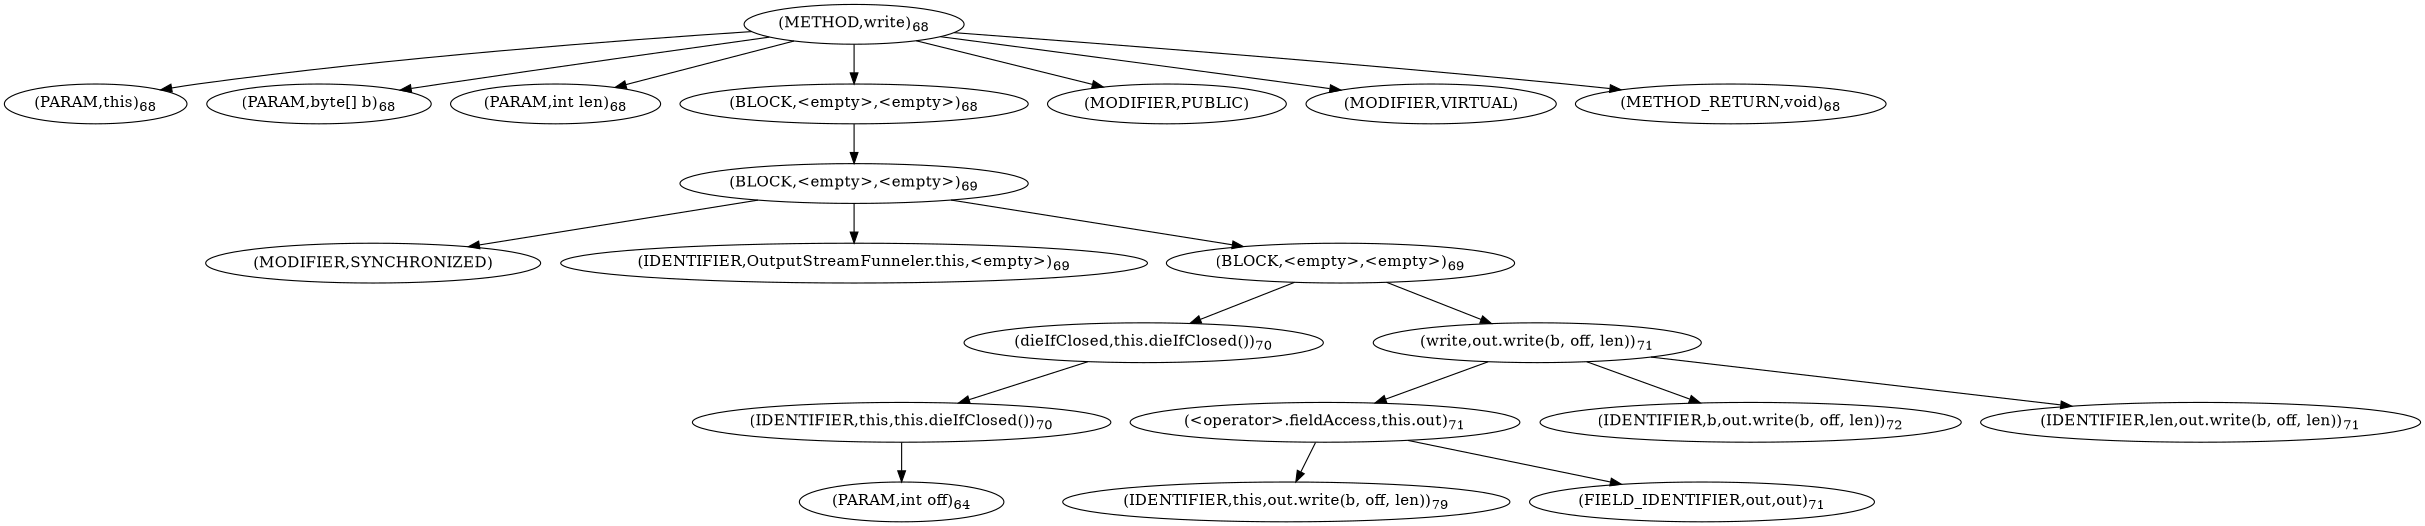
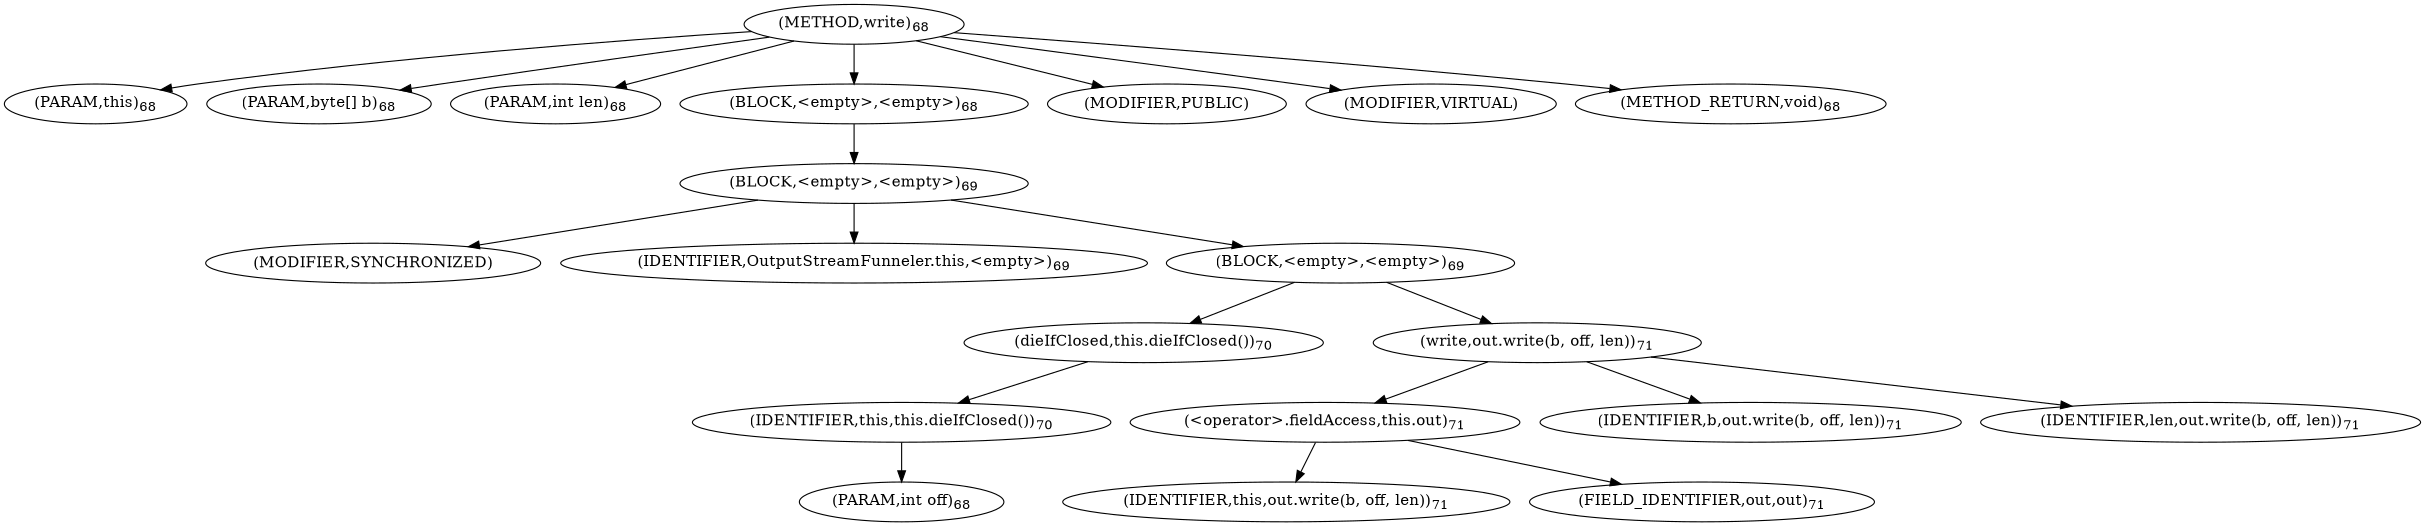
(1895, 421) -> (1895, 421)
(962, 500) -> (962, 500)
(1441, 500) -> (1441, 500)
